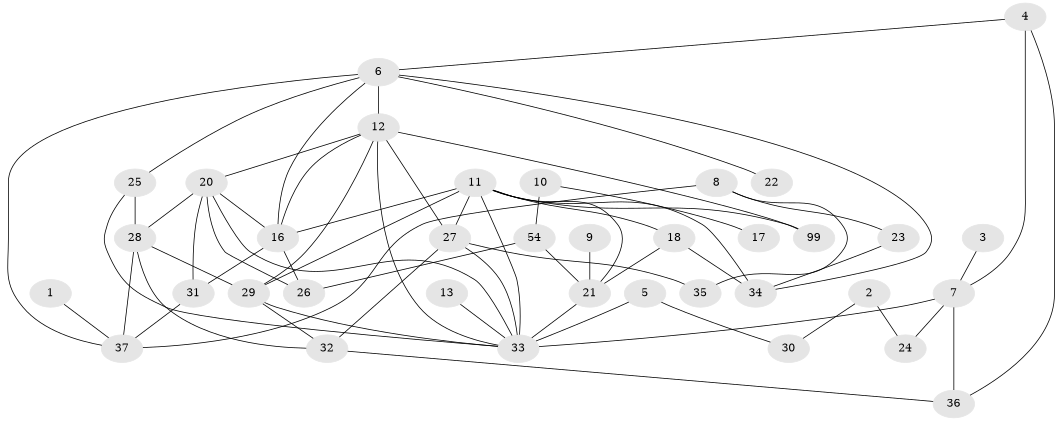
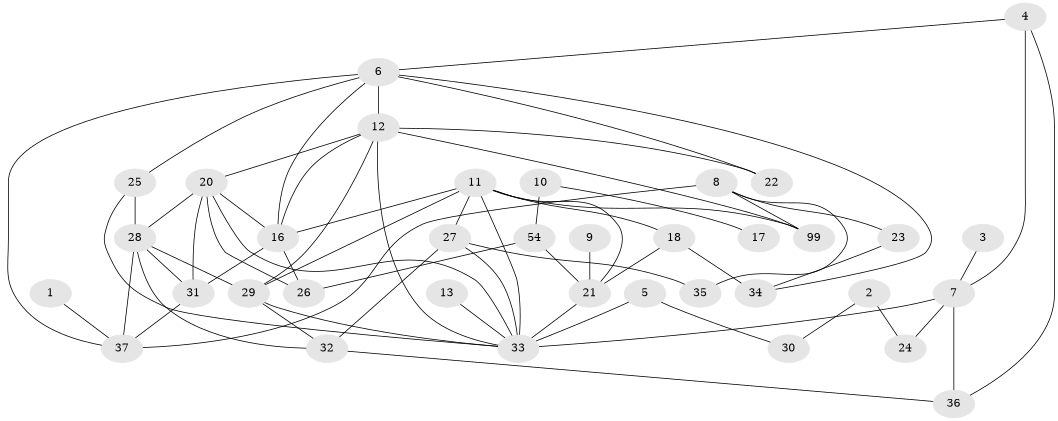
(414, 183) -> (579, 139)
(614, 202) -> none
none -> (765, 210)
none -> (164, 266)
